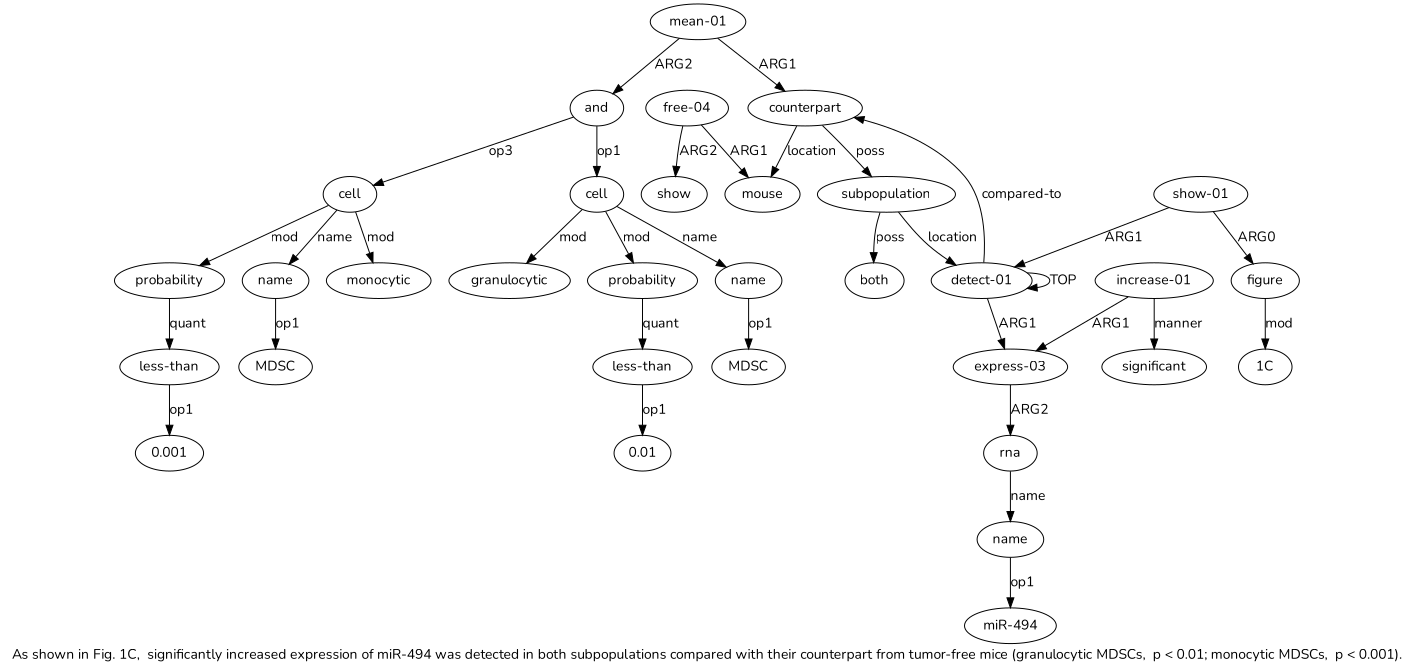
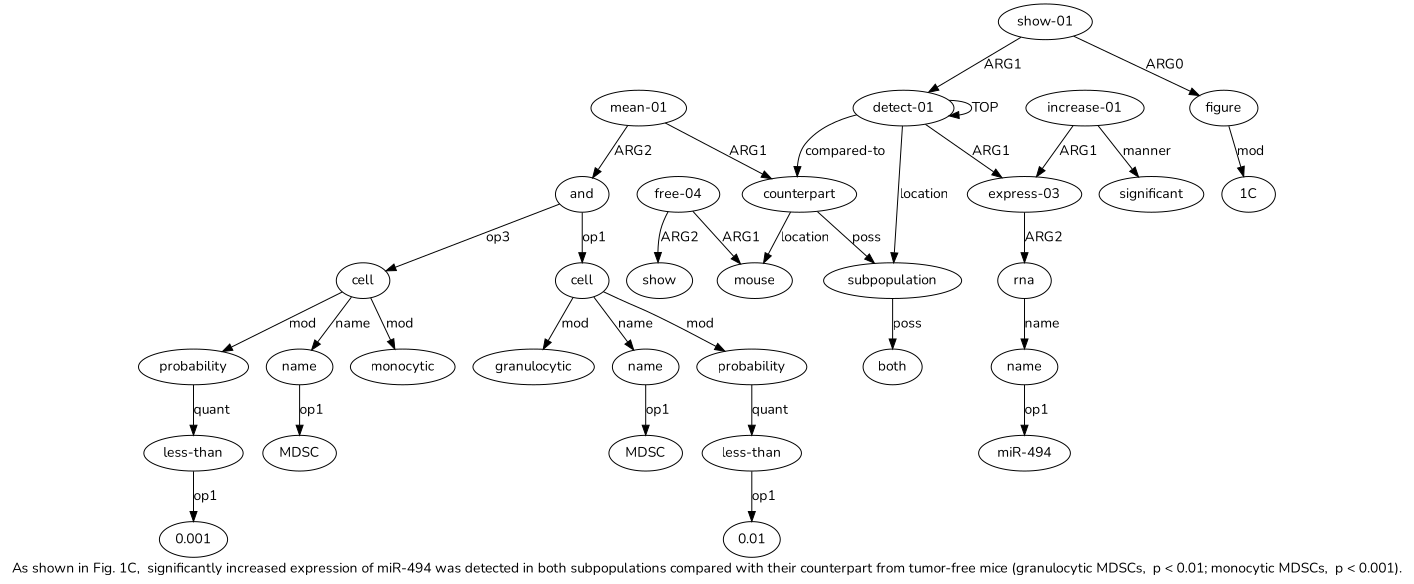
(921, 238) -> (898, 189)
